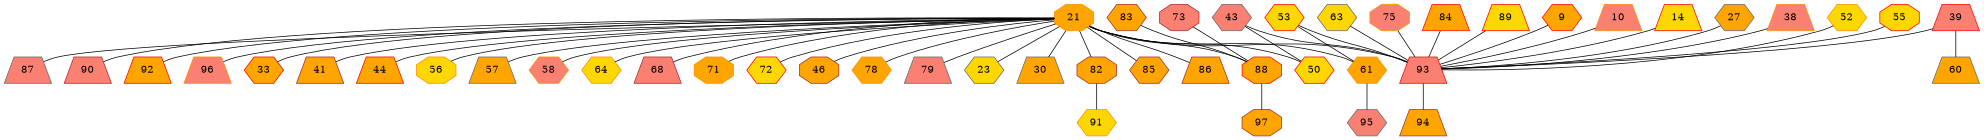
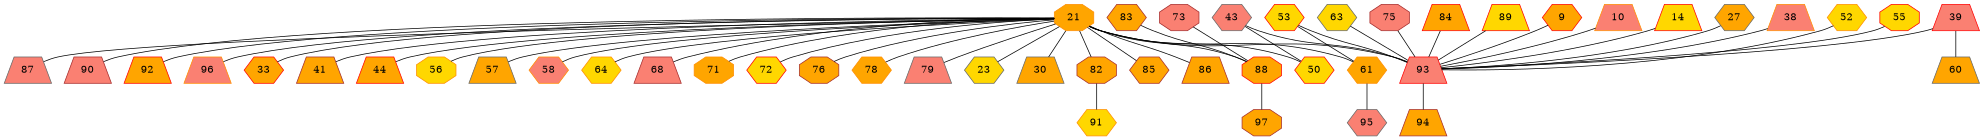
(1390, 18) -> (1390, 18)
(819, 70) -> (819, 70)
